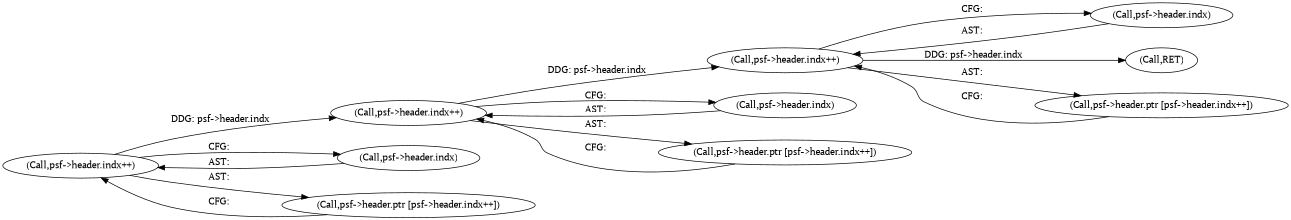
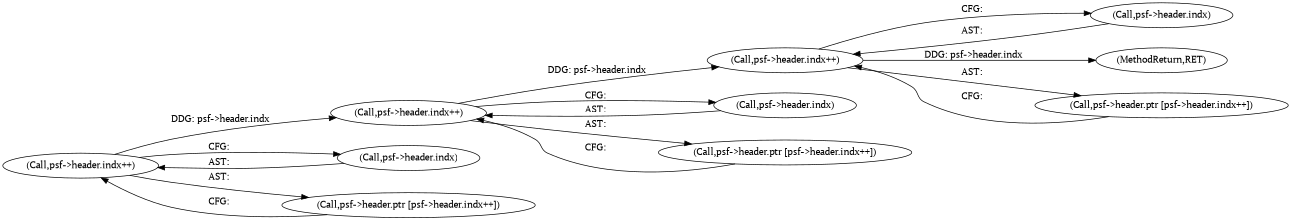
(1162, 60) -> (1162, 60)
